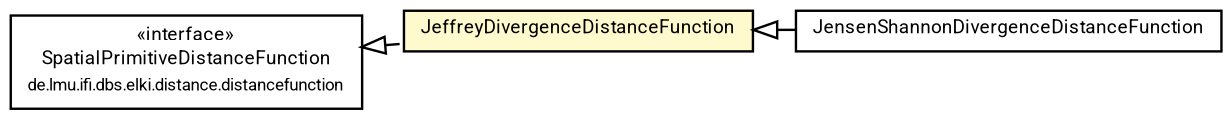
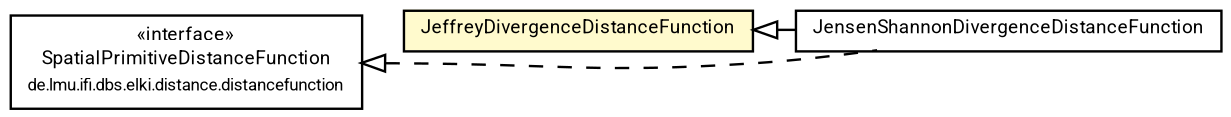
(395, 44) -> (632, 68)
